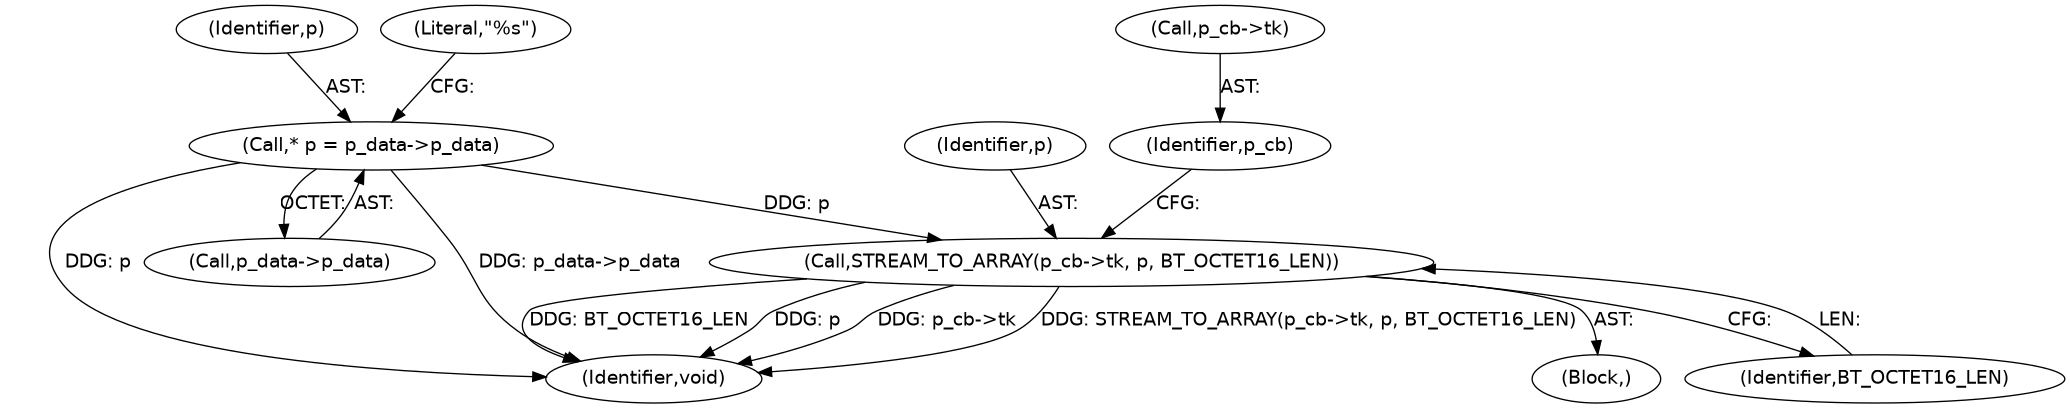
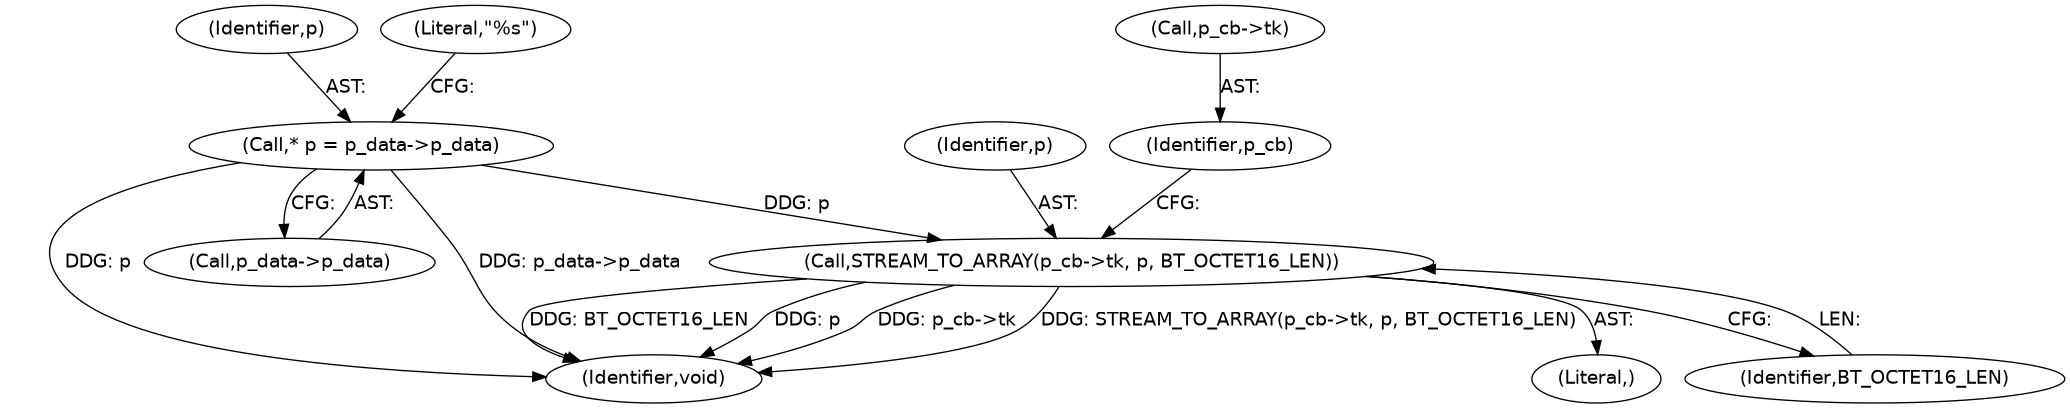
(316, 204) -> (316, 204)
(1596, 379) -> (1596, 379)
